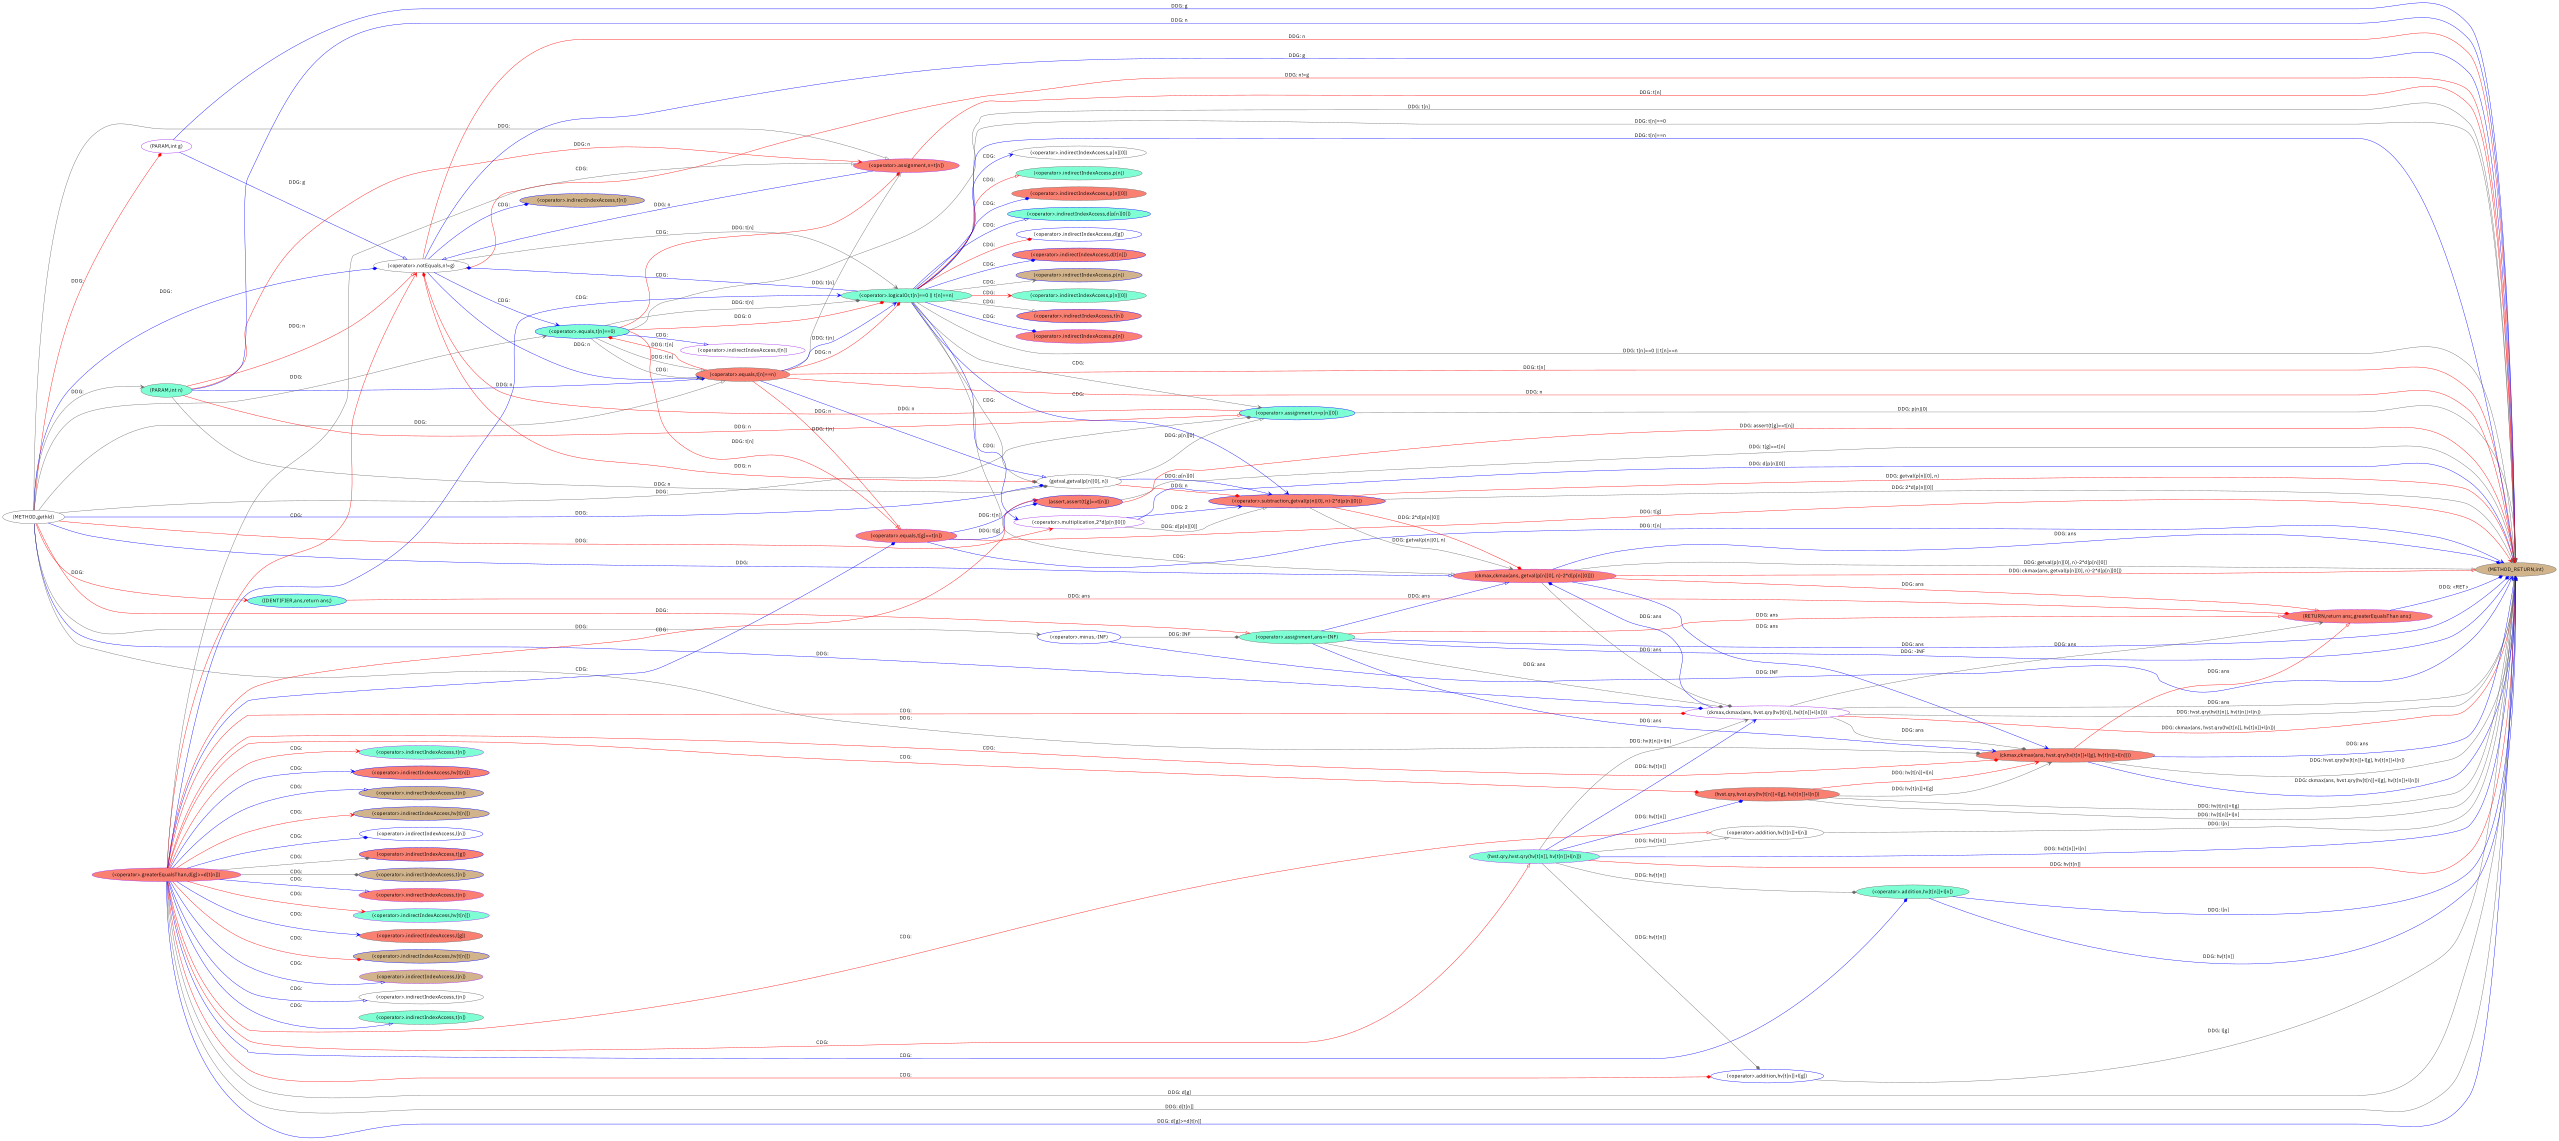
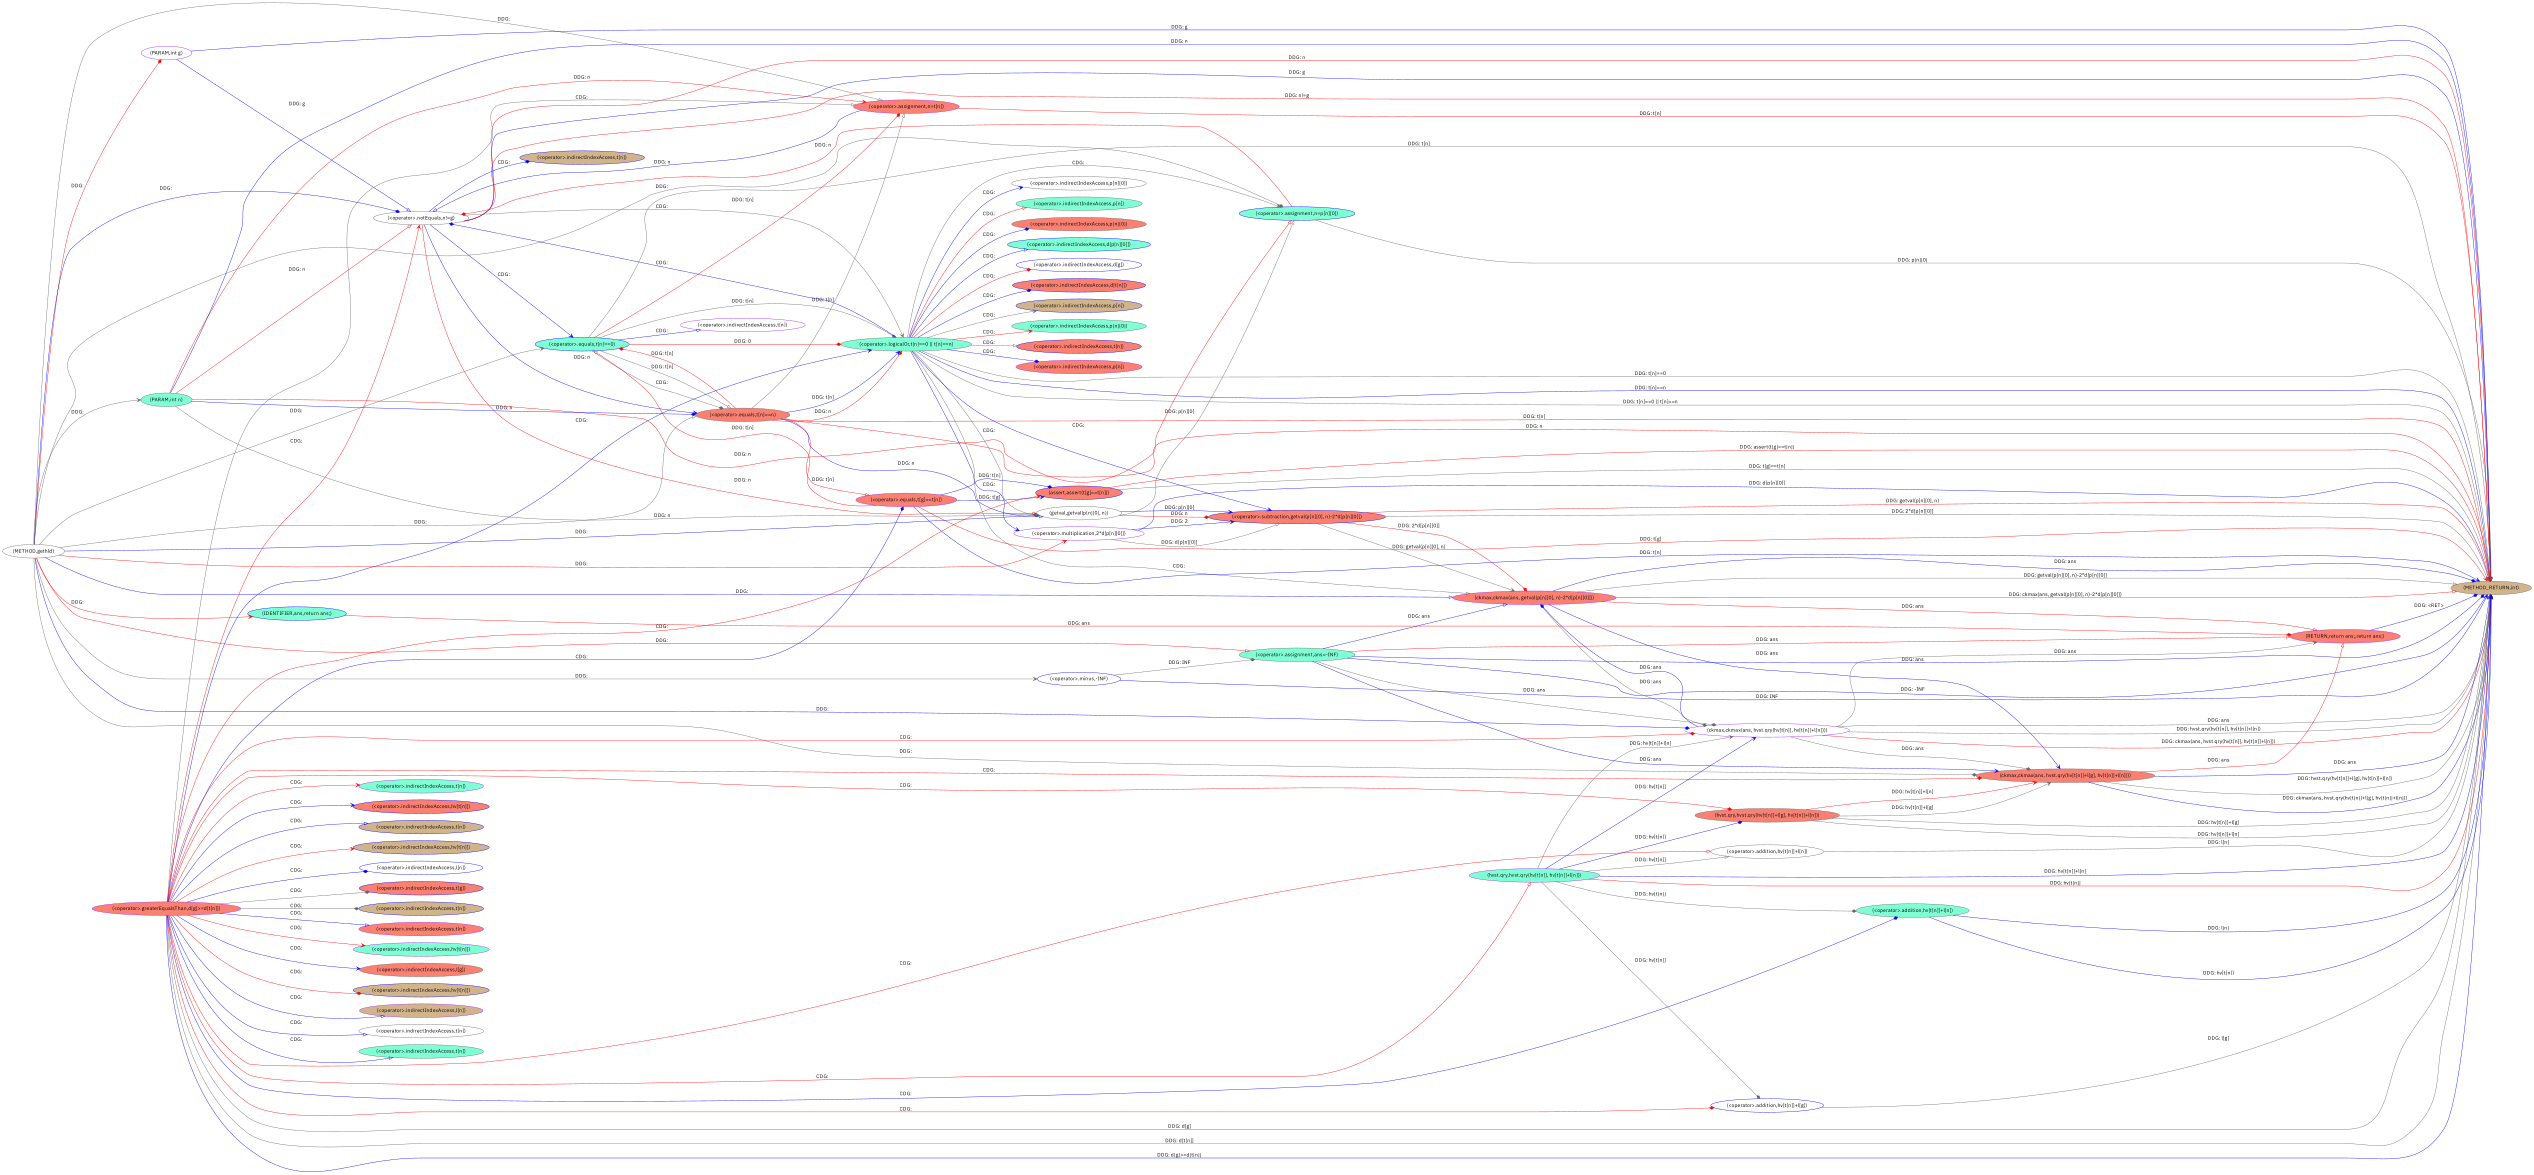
(732, 459) -> (742, 437)
(2357, 616) -> (2345, 636)
